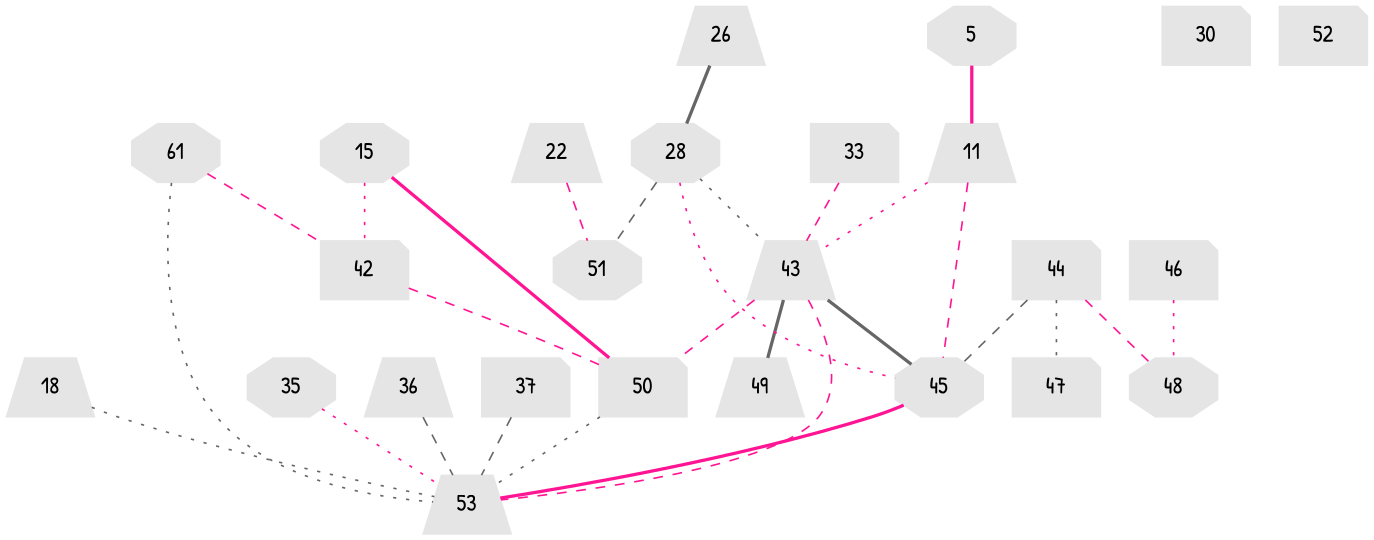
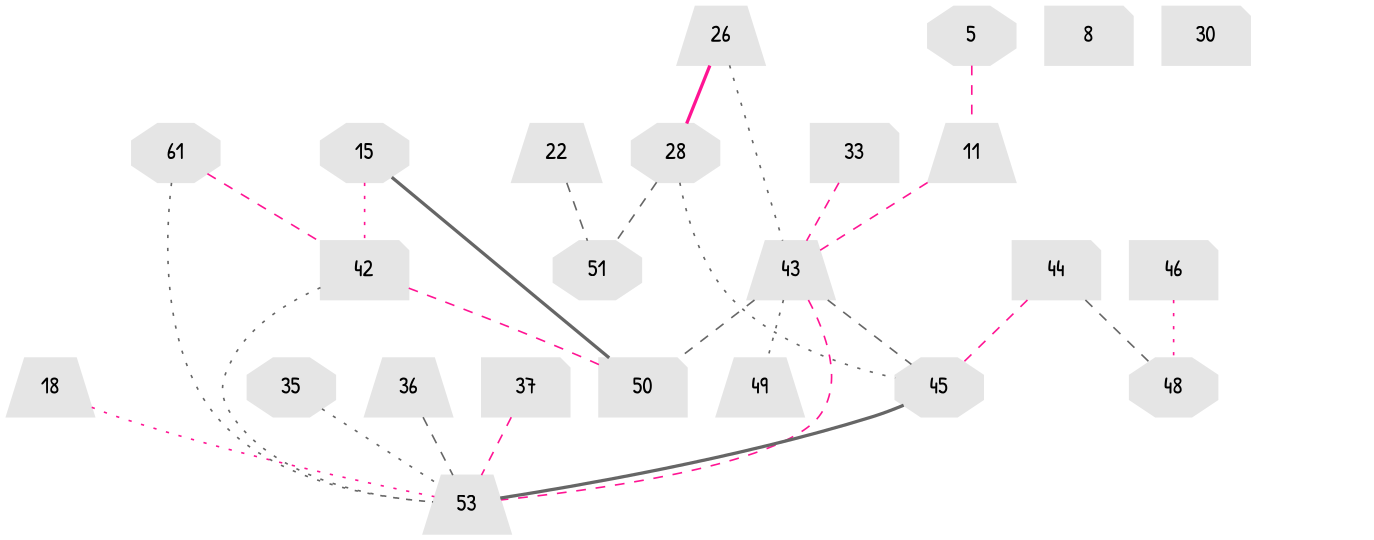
none -> (1089, 36)
(1323, 36) -> none
(698, 95) -> (698, 95)
(972, 95) -> (972, 95)
(732, 211) -> (756, 153)
(577, 212) -> (577, 212)
(874, 216) -> (874, 216)
(500, 268) -> (500, 268)
(956, 270) -> none
(752, 317) -> (752, 317)
(778, 322) -> (778, 322)
(717, 329) -> (717, 329)
(996, 331) -> (996, 331)
(1117, 331) -> (1117, 331)
(870, 332) -> (870, 332)
(1056, 387) -> none
(496, 446) -> (496, 446)
(380, 447) -> (380, 447)
(236, 451) -> (236, 451)
(548, 451) -> (242, 427)
(704, 460) -> (704, 460)
